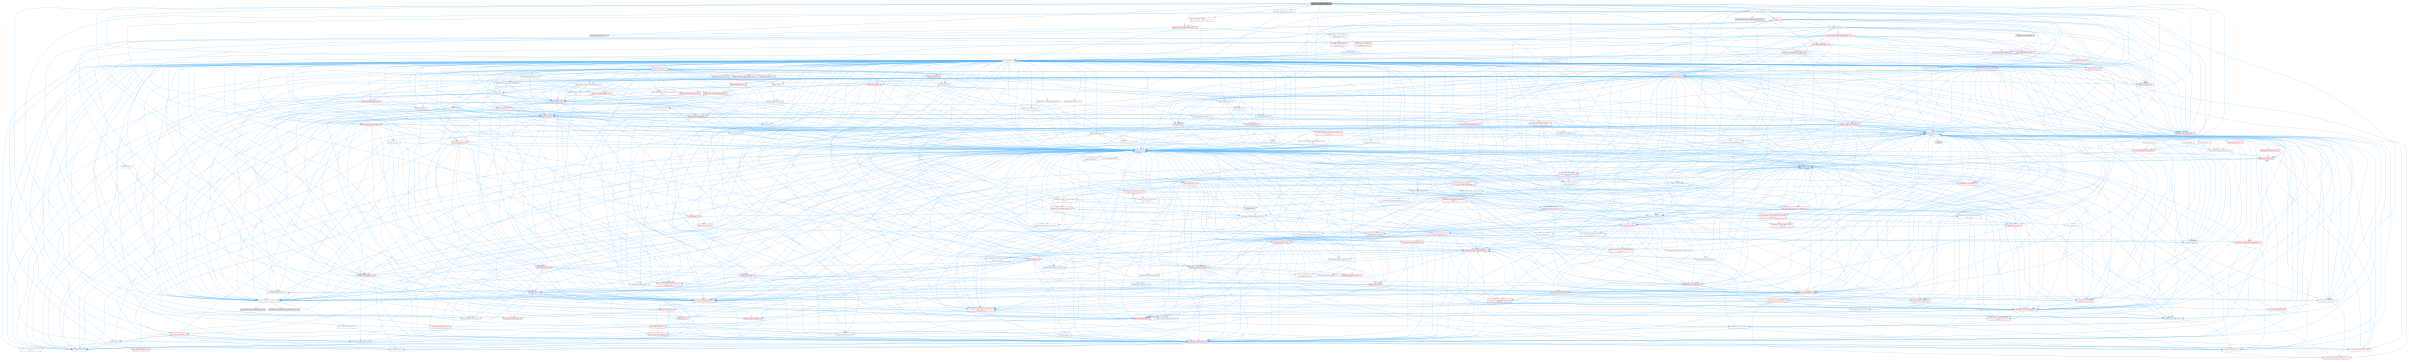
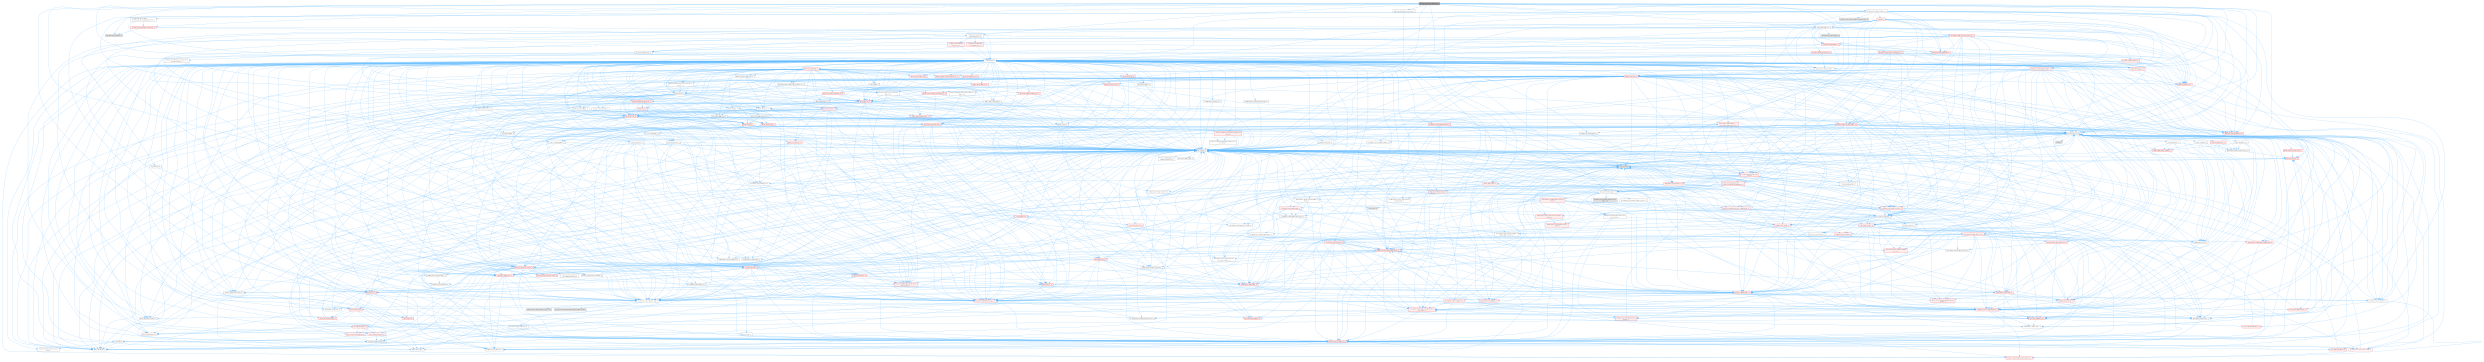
none -> (1605, 200)
